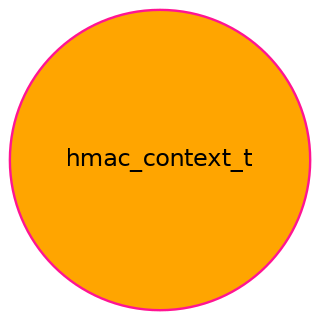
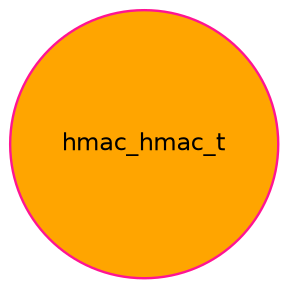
(160, 160) -> (144, 144)
